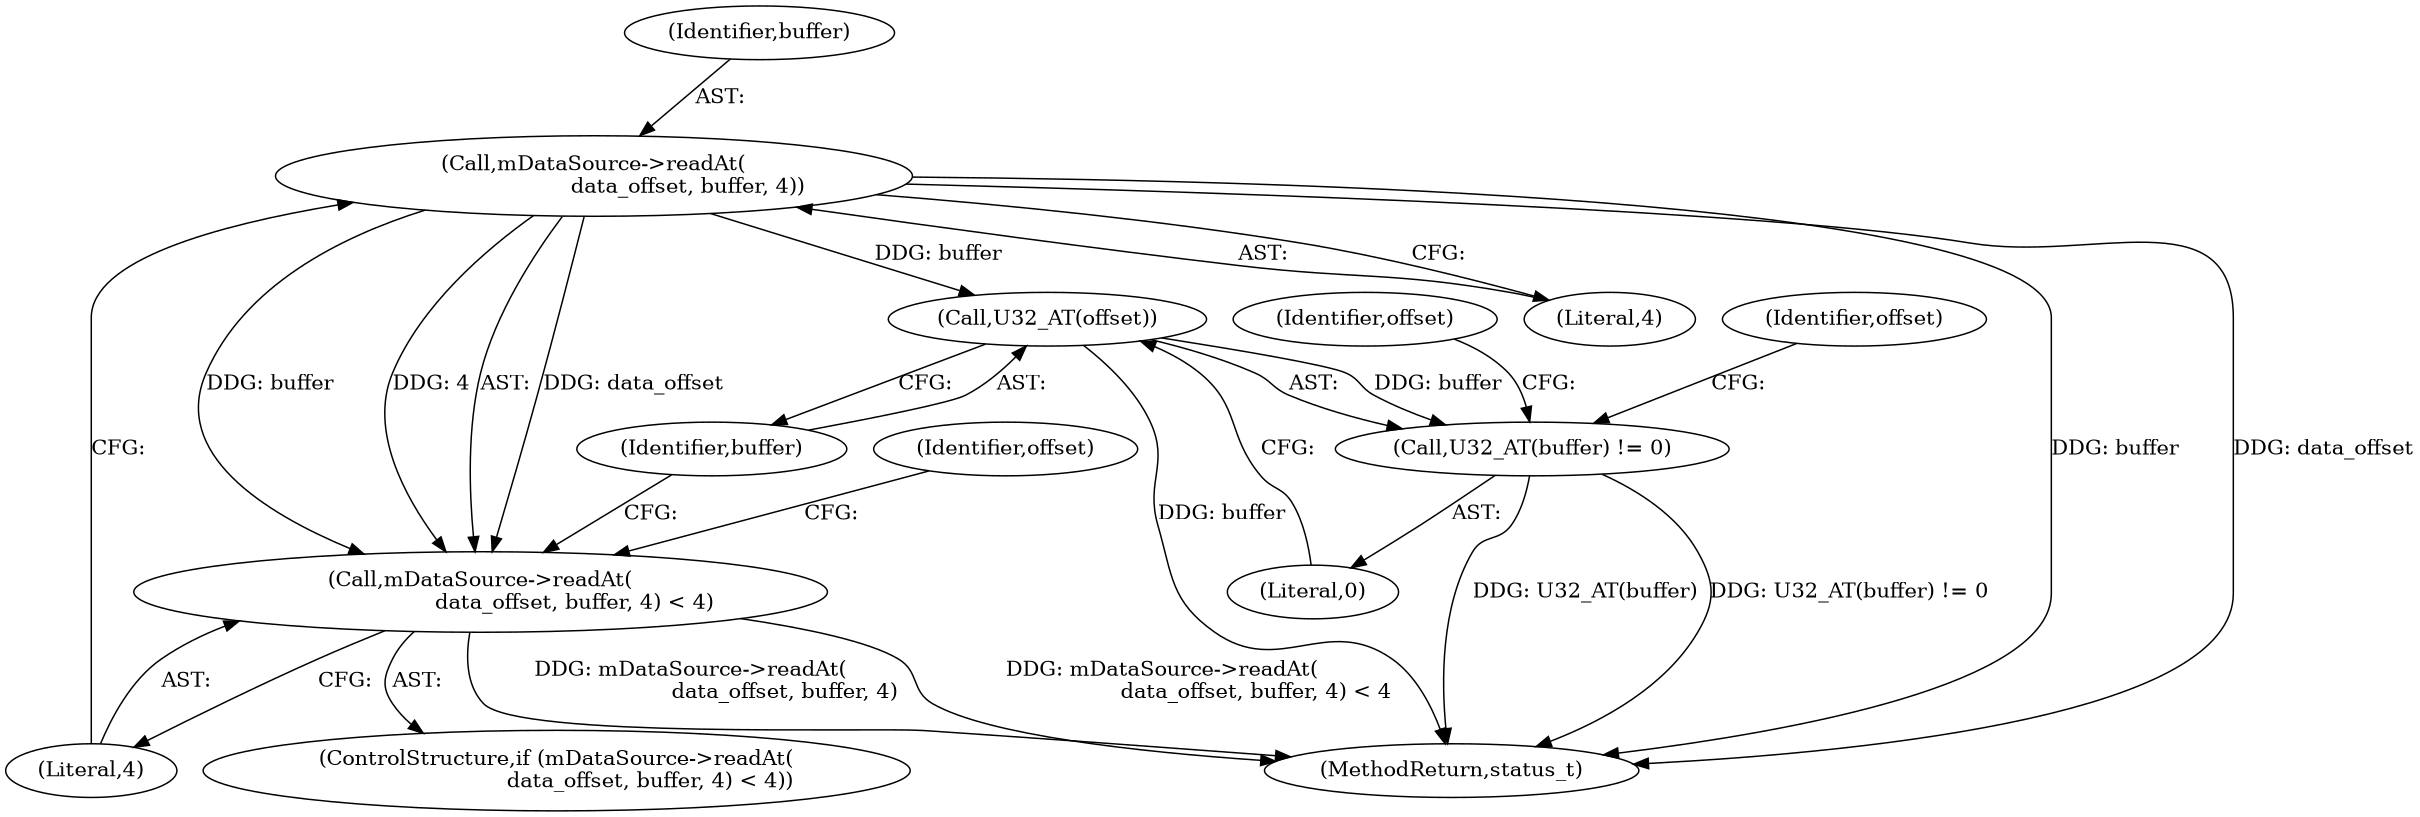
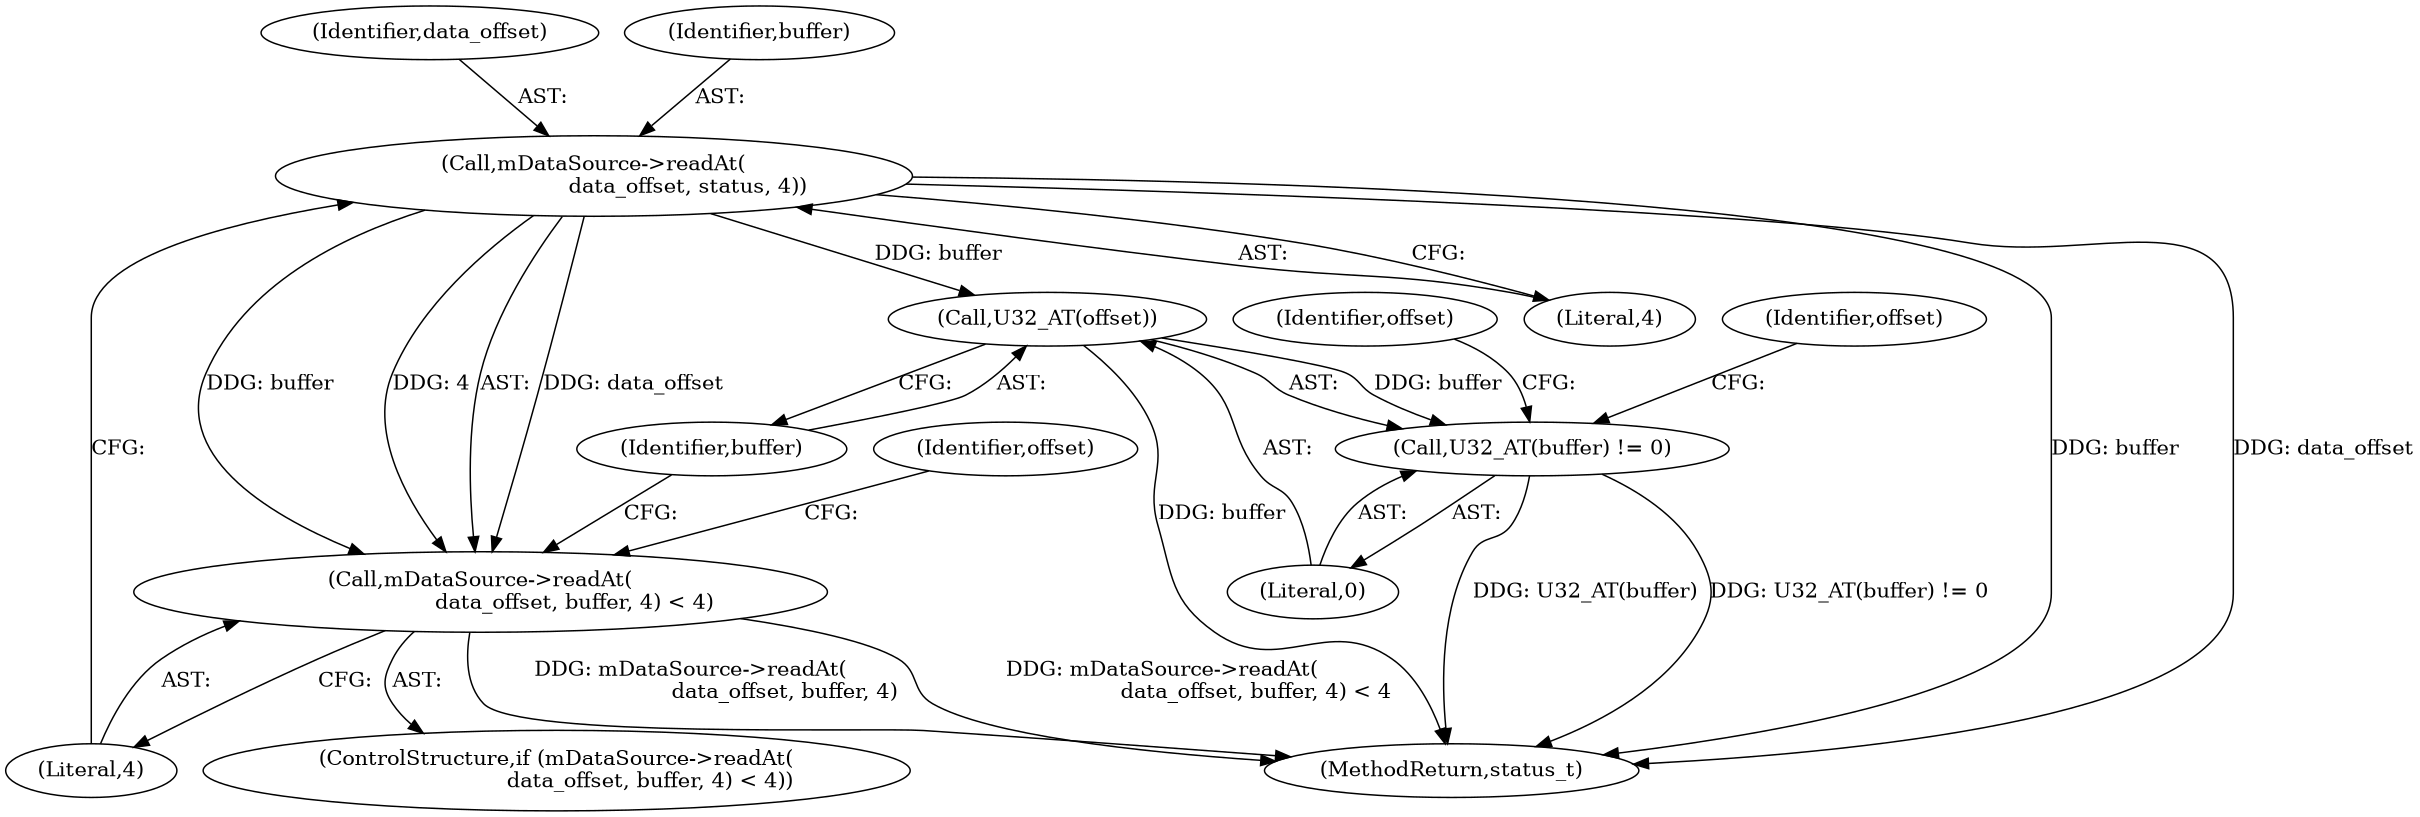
none -> (430, 33)
(594, 176) -> (594, 176)
(1291, 449) -> (1291, 449)
none -> (1350, 510)
